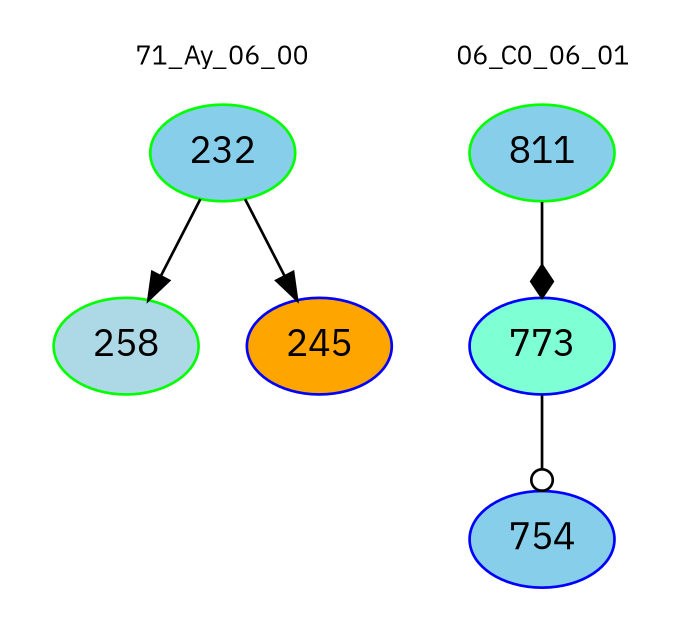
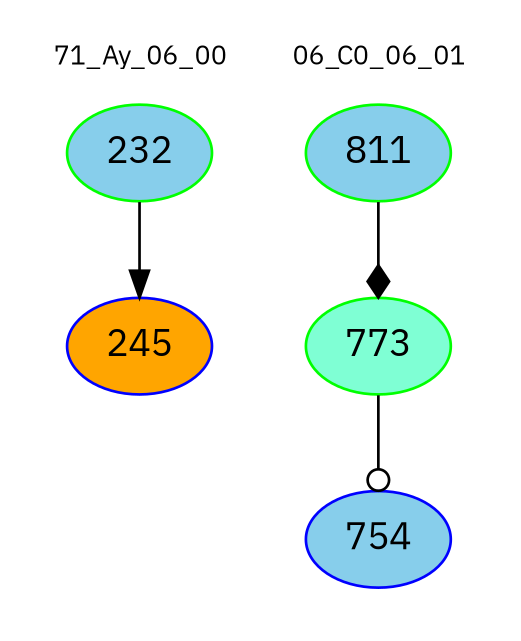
(126, 346) -> none
(542, 346) -> (378, 346)
